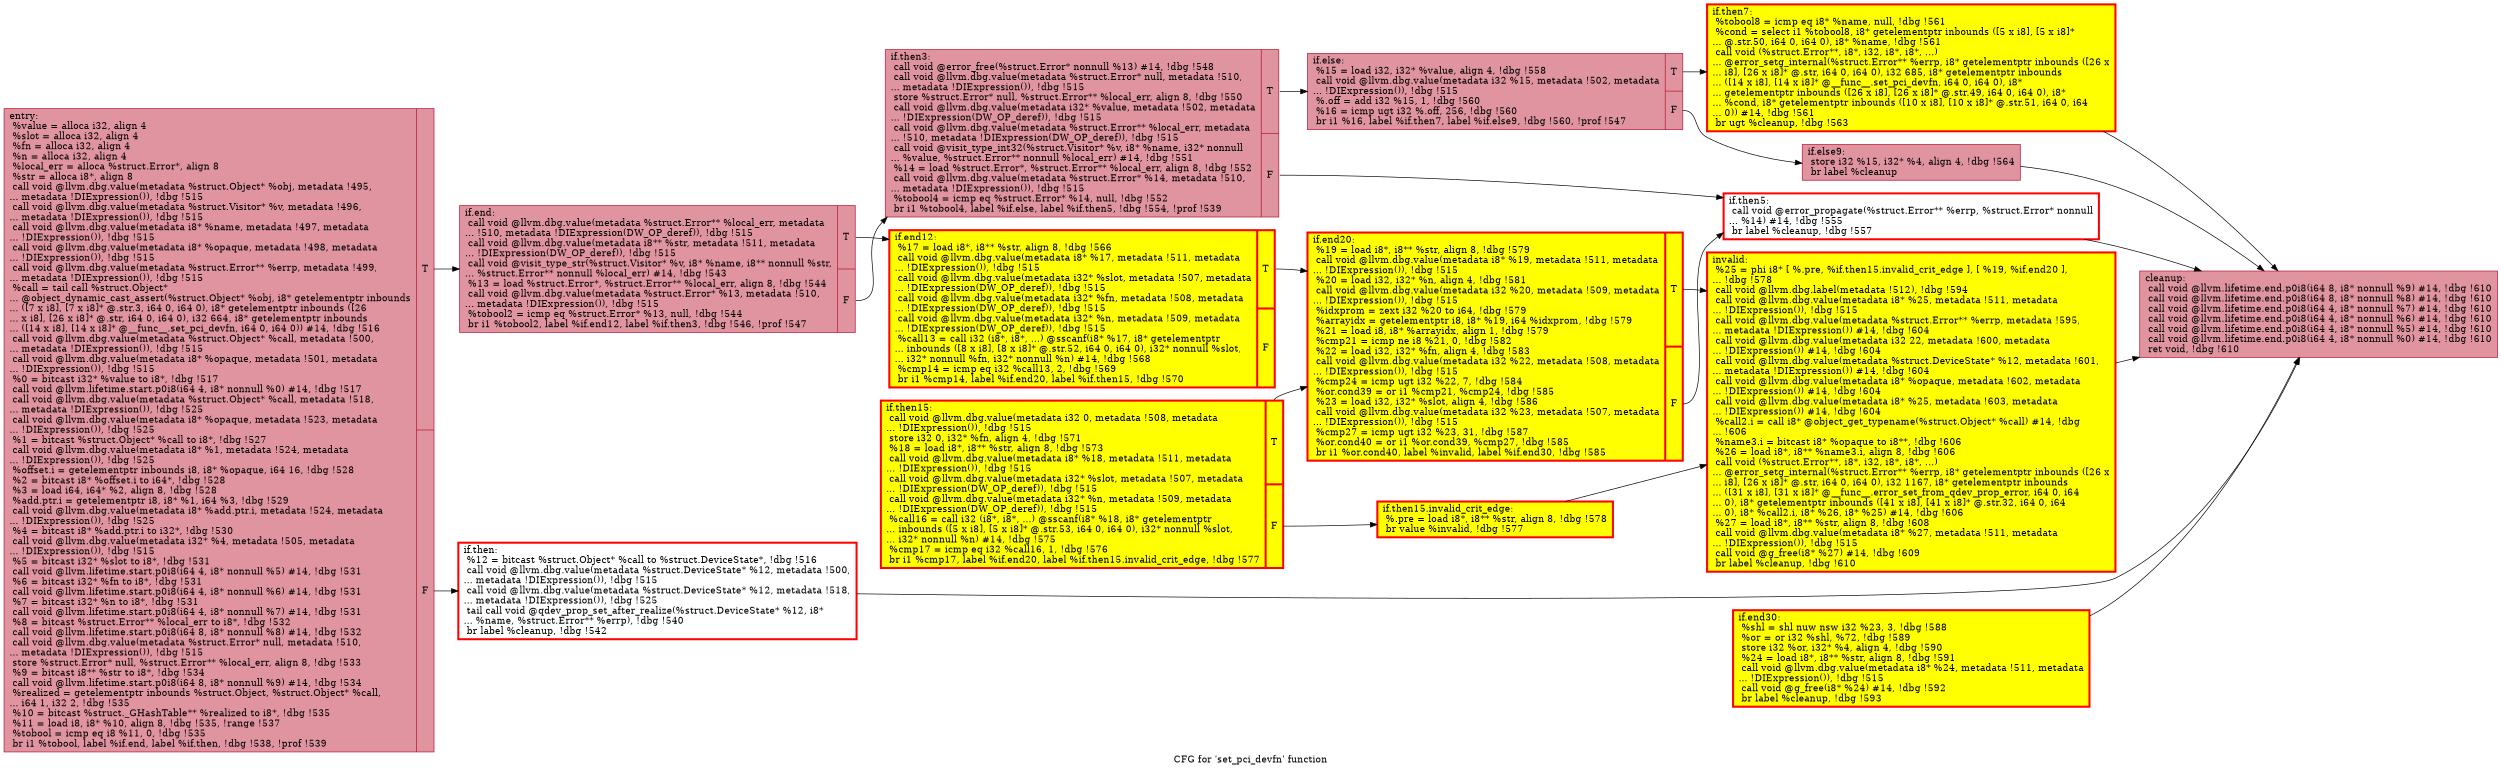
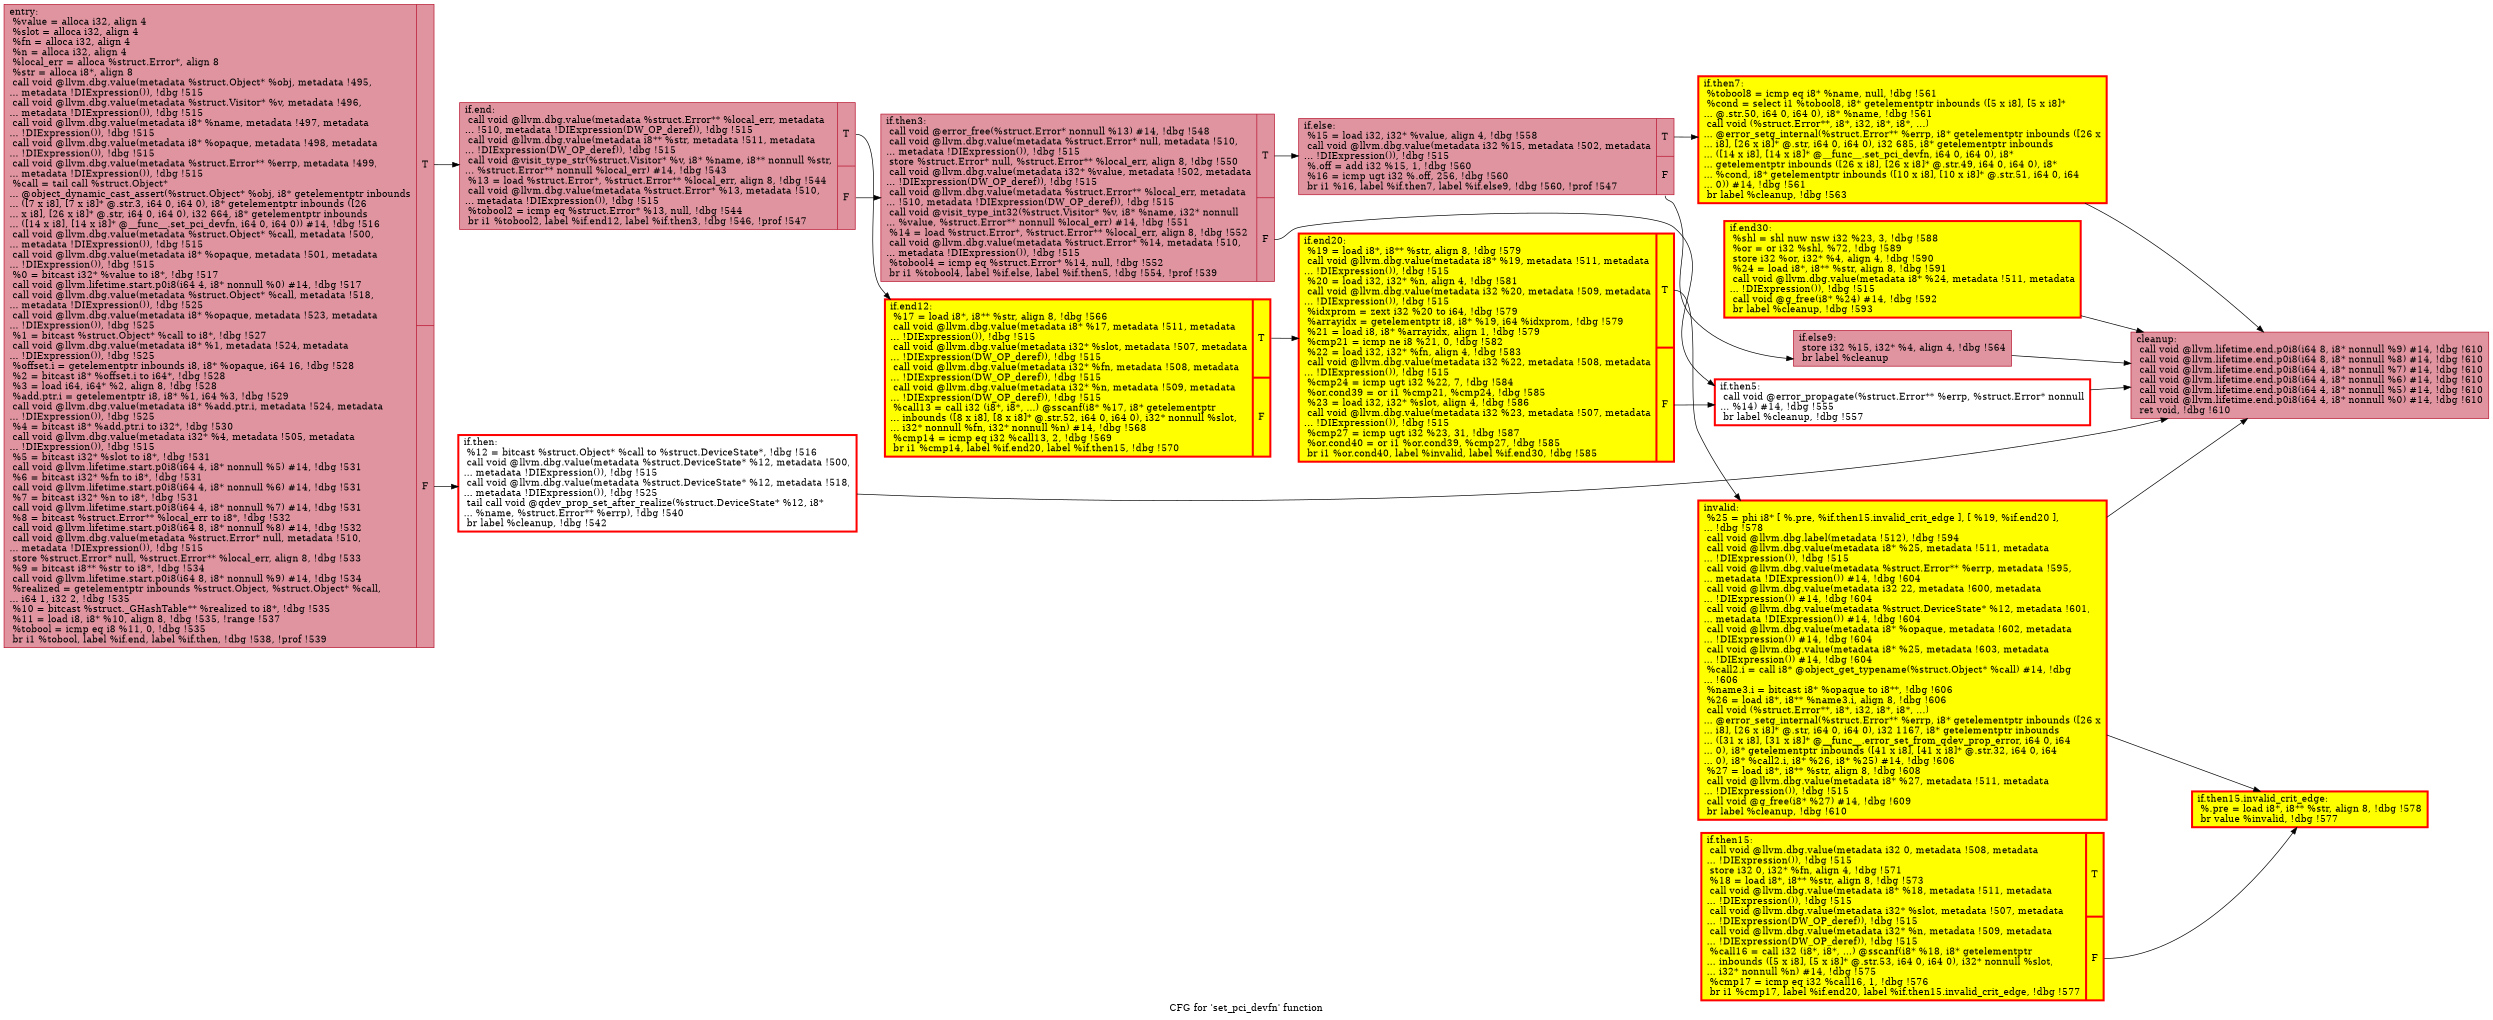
(1781, 123) -> (1776, 195)
(1287, 393) -> none
(1633, 484) -> (2180, 762)
